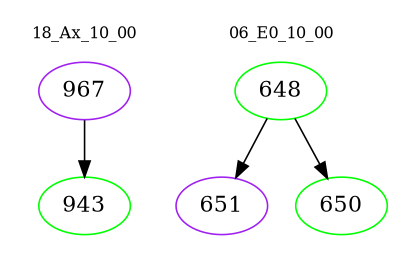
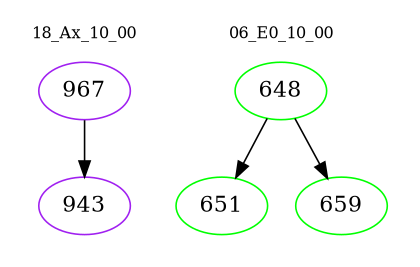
(85, 206) -> (85, 206)
(222, 206) -> (222, 206)
(342, 206) -> (342, 206)
